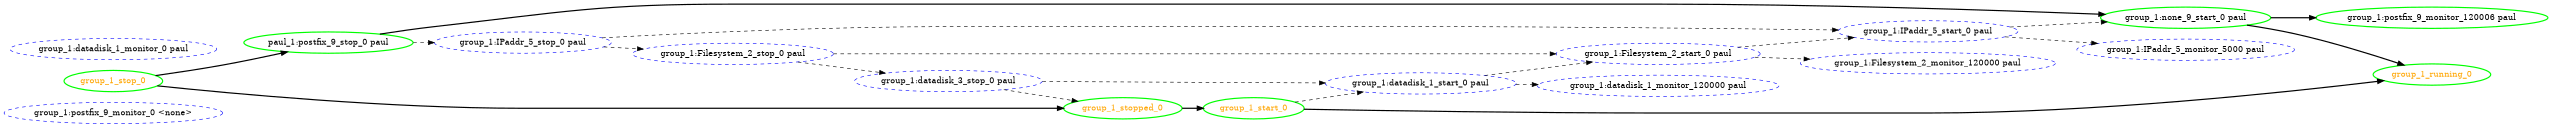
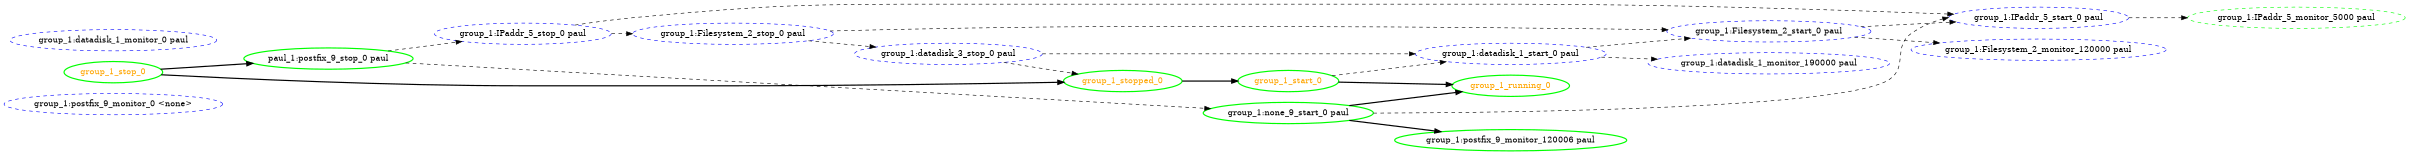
(1239, 4) -> (745, 82)
(2056, 25) -> (1676, 107)
(2186, 50) -> (2296, 18)
(1658, 86) -> (1769, 63)
